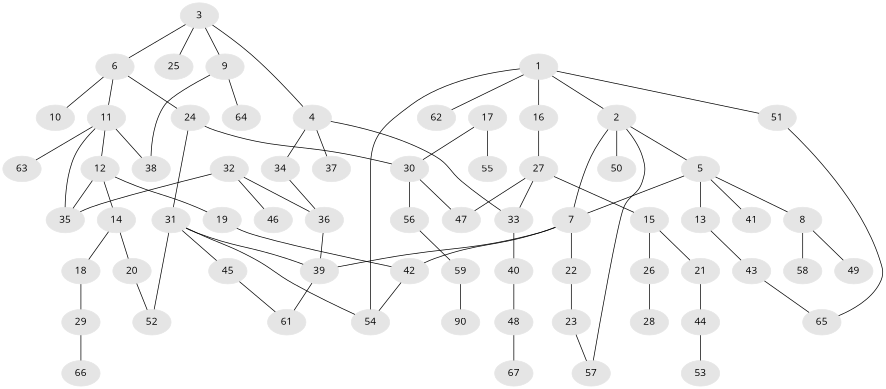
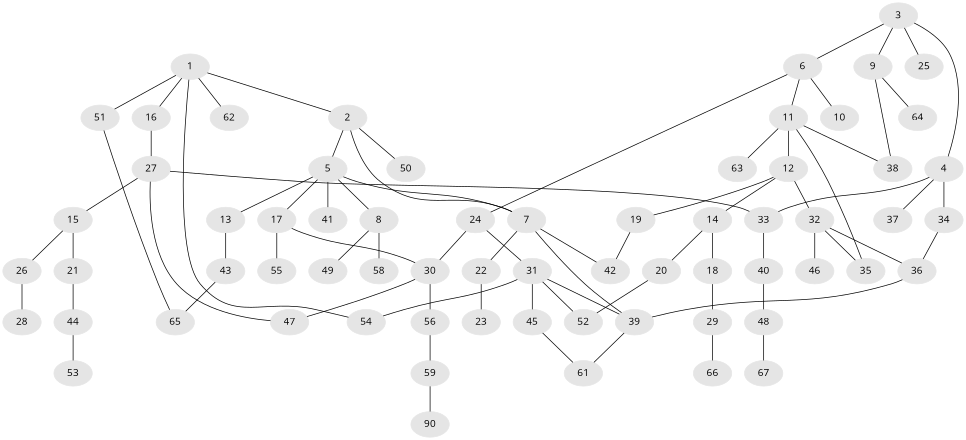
(83, 194) -> (802, 194)
none -> (302, 194)
(390, 297) -> none
(591, 373) -> none
